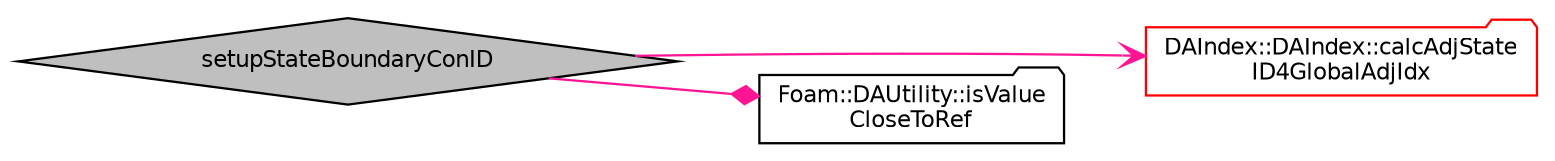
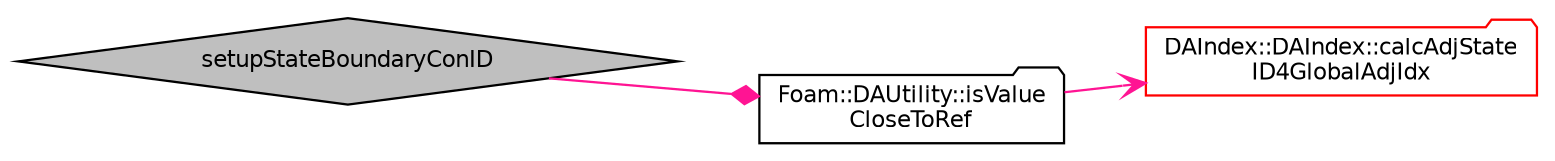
(879, 54) -> (1094, 89)
